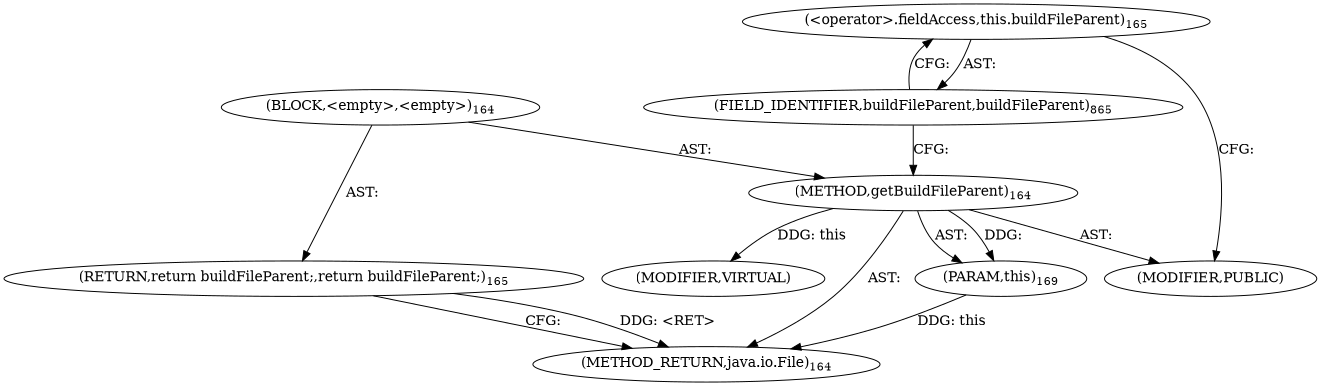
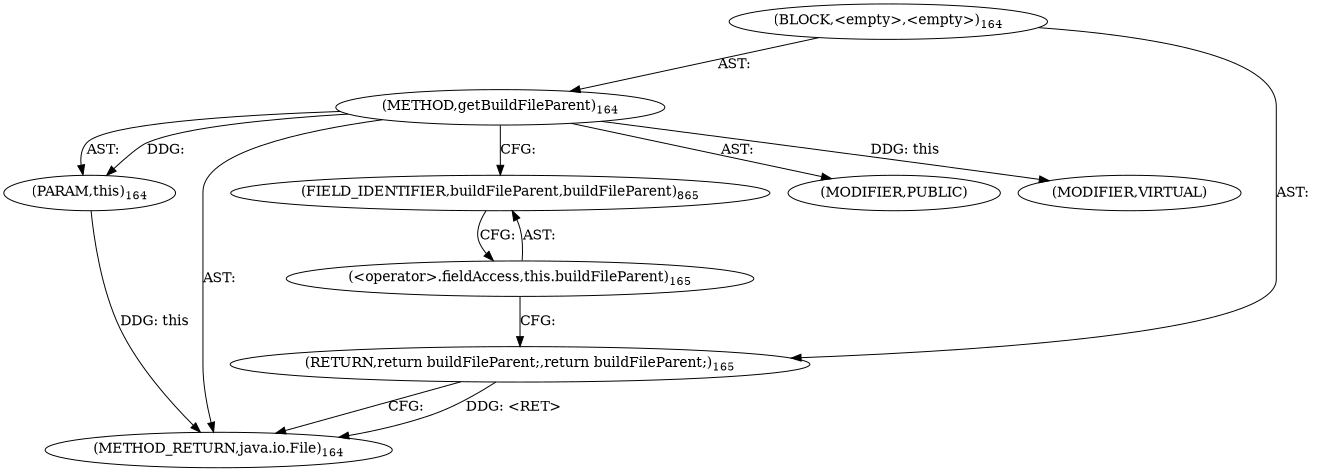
(1208, 117) -> (520, 317)
(913, 145) -> (500, 145)
(1048, 277) -> (136, 192)
